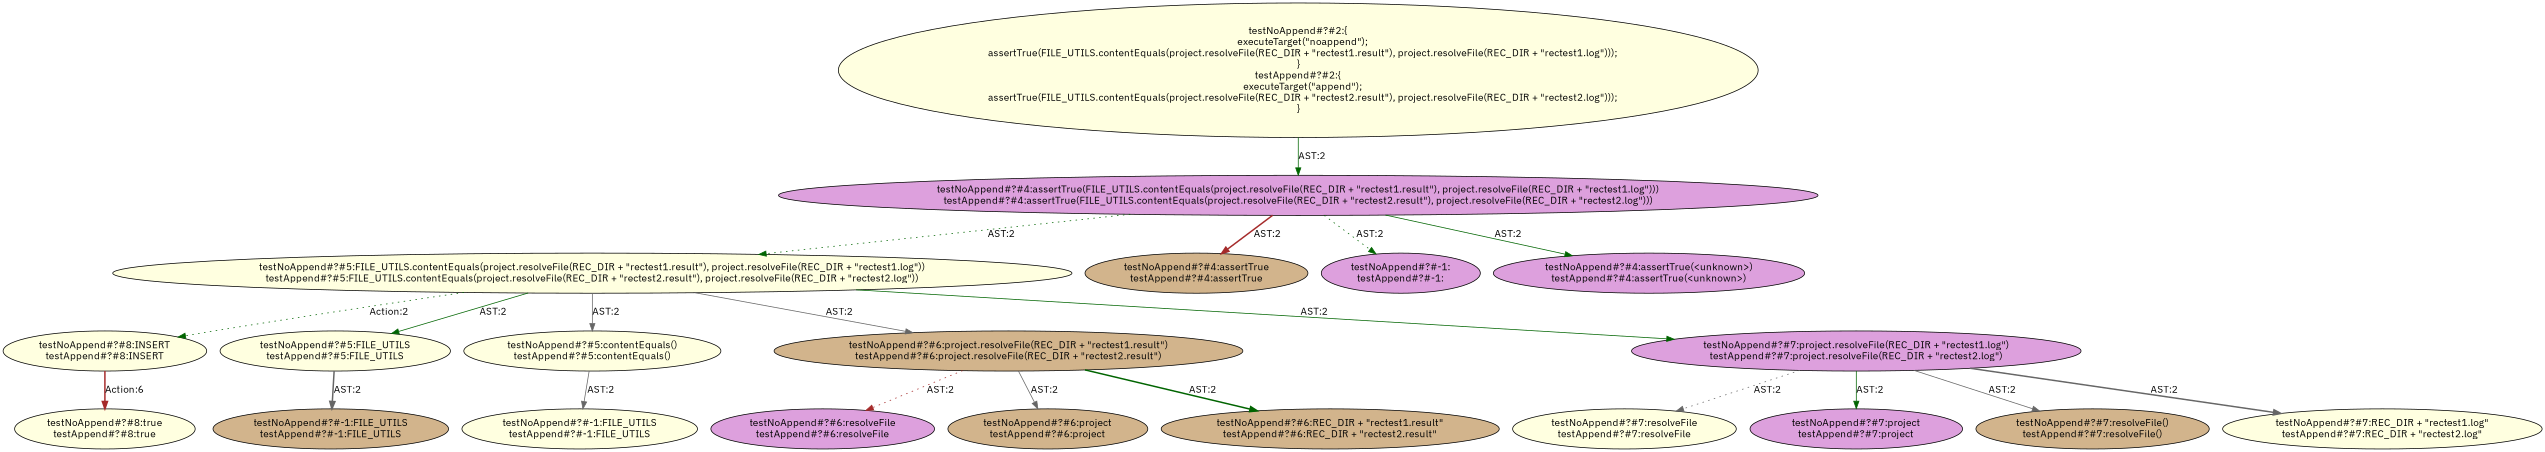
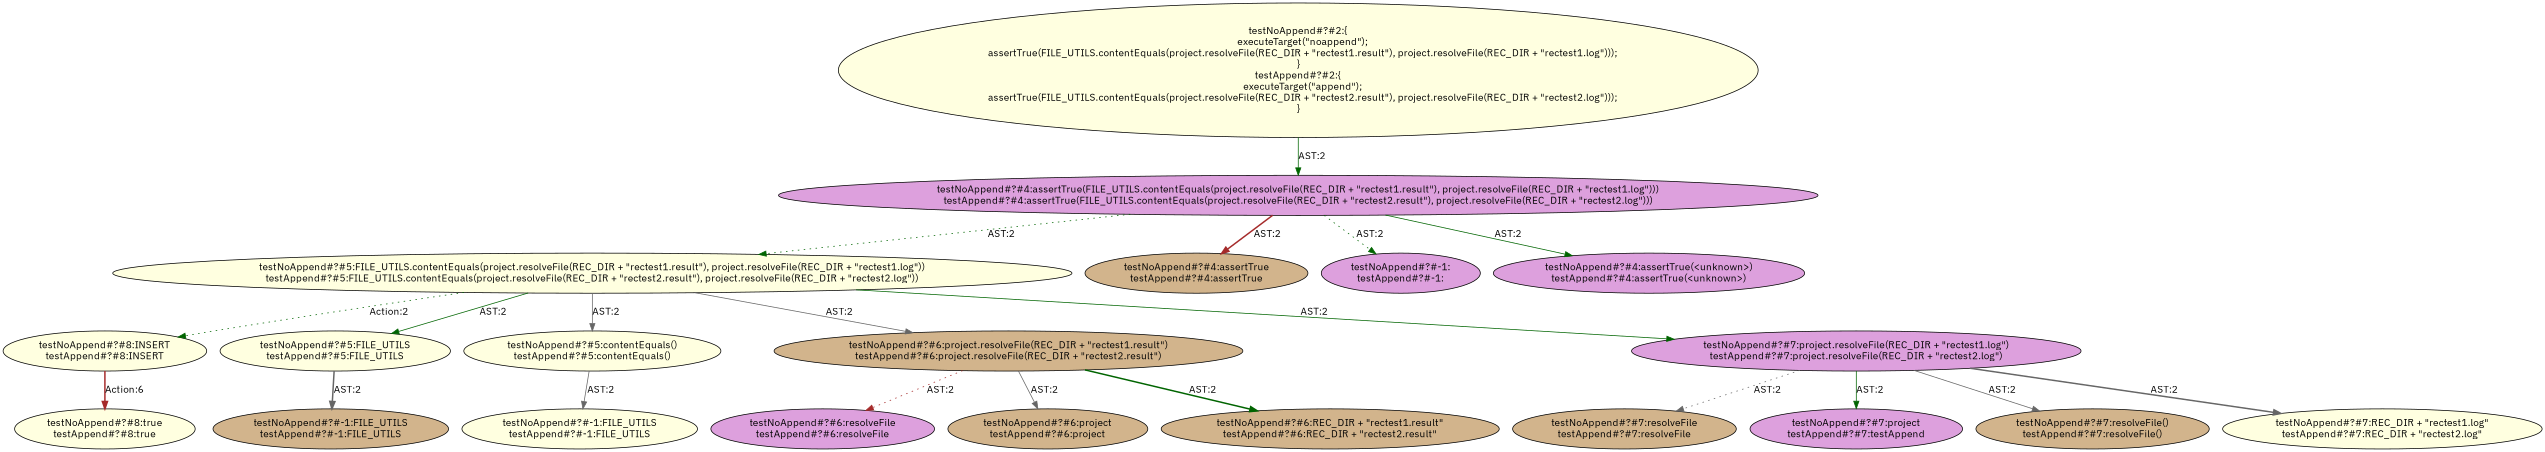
(1624, 429) -> (1624, 429)
(1856, 429) -> (1856, 429)
